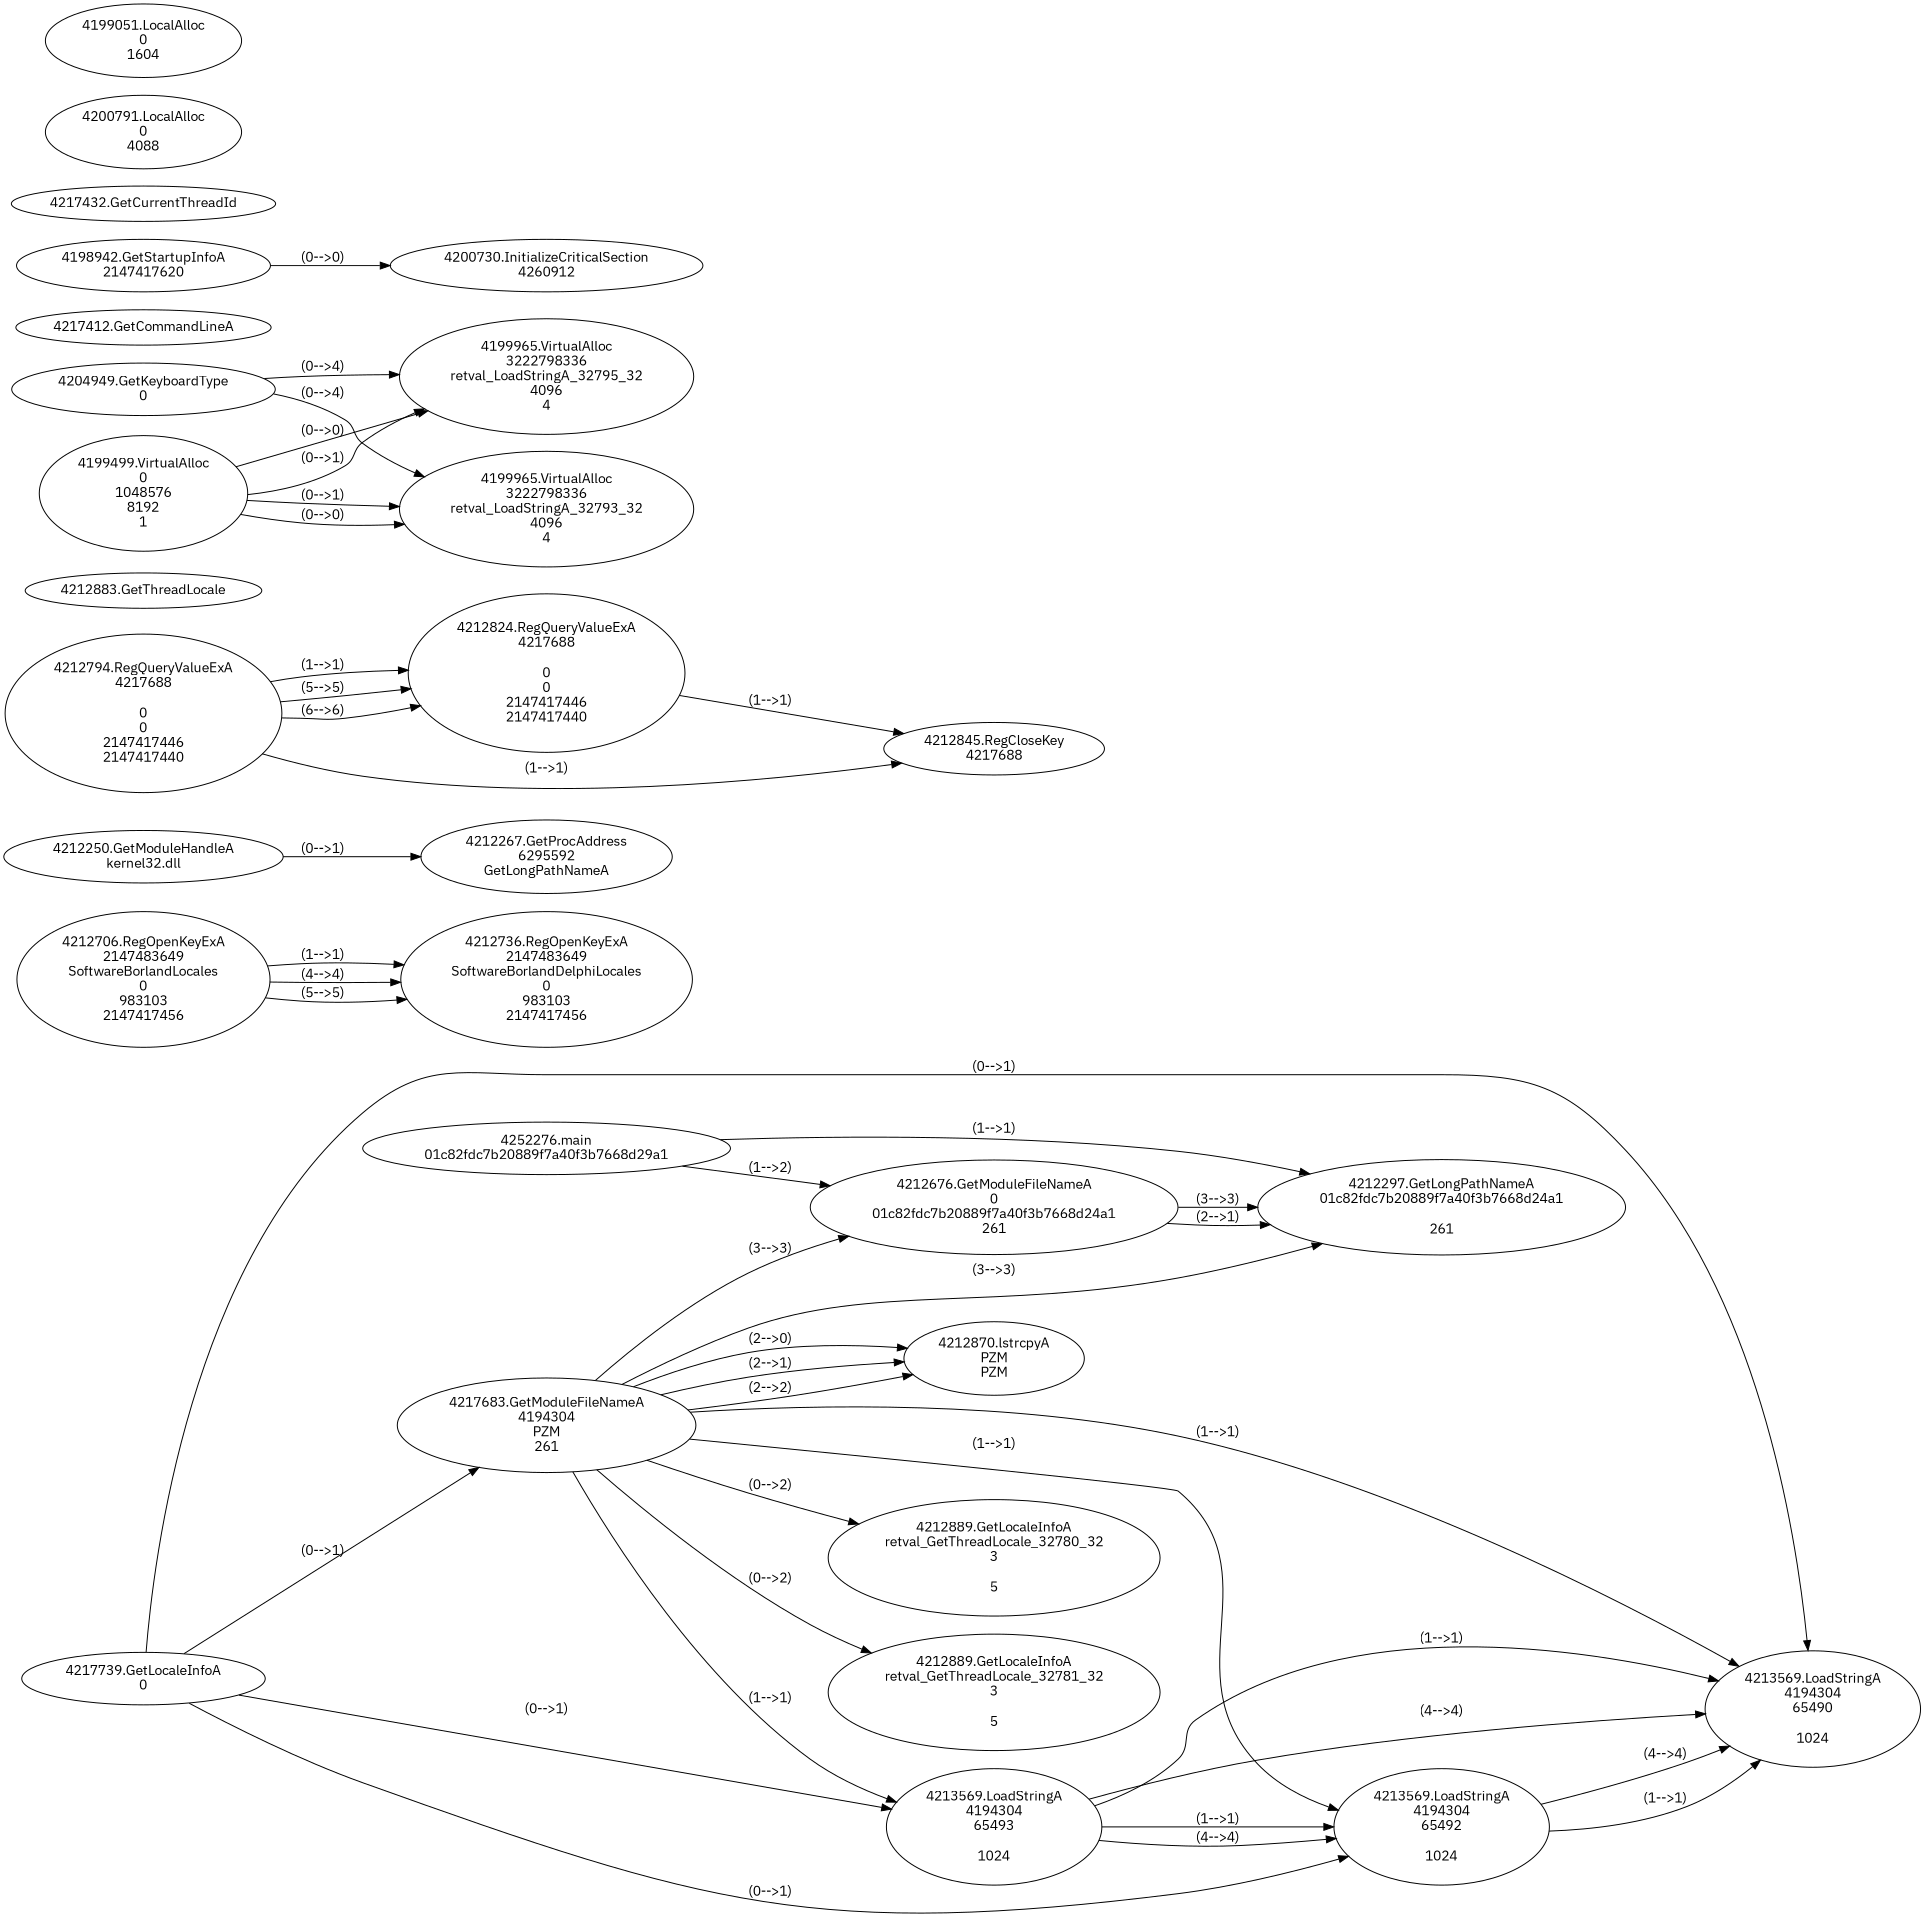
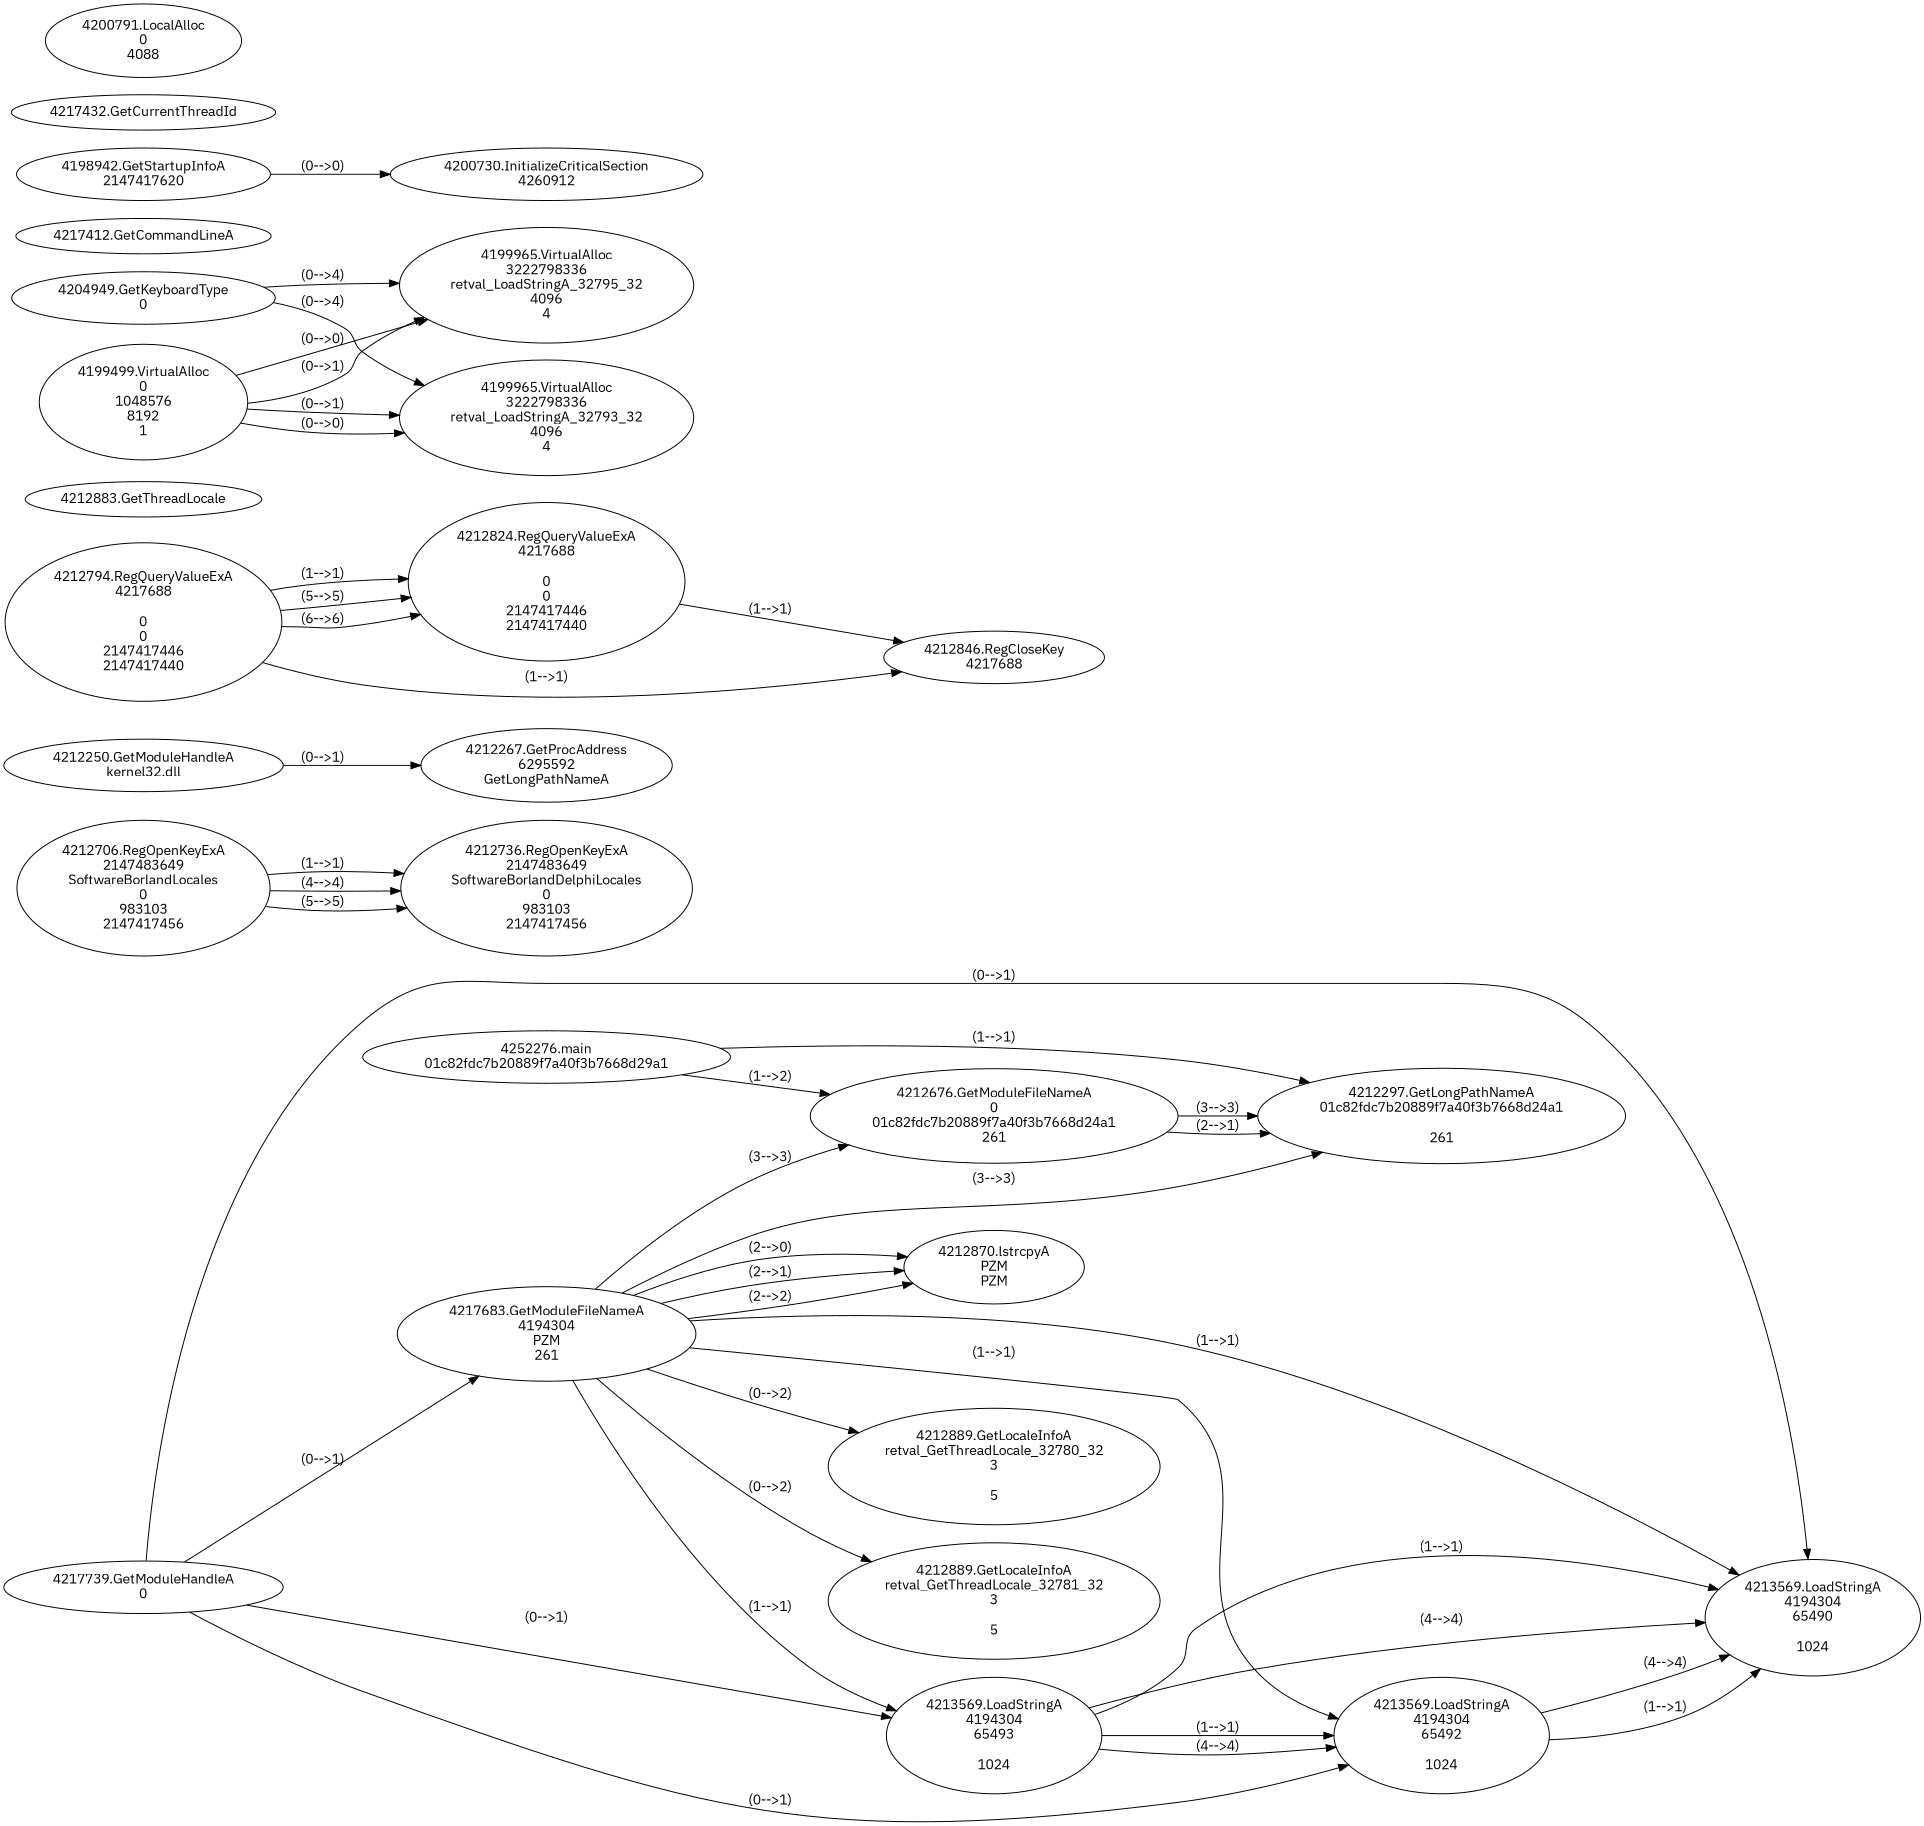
(143, 41) -> none
(994, 749) -> (994, 657)
(143, 1679) -> (143, 1587)
